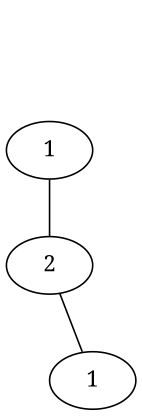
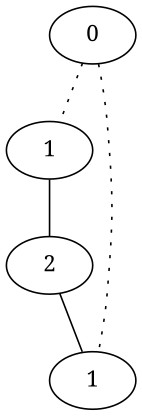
none -> (93, 35)
